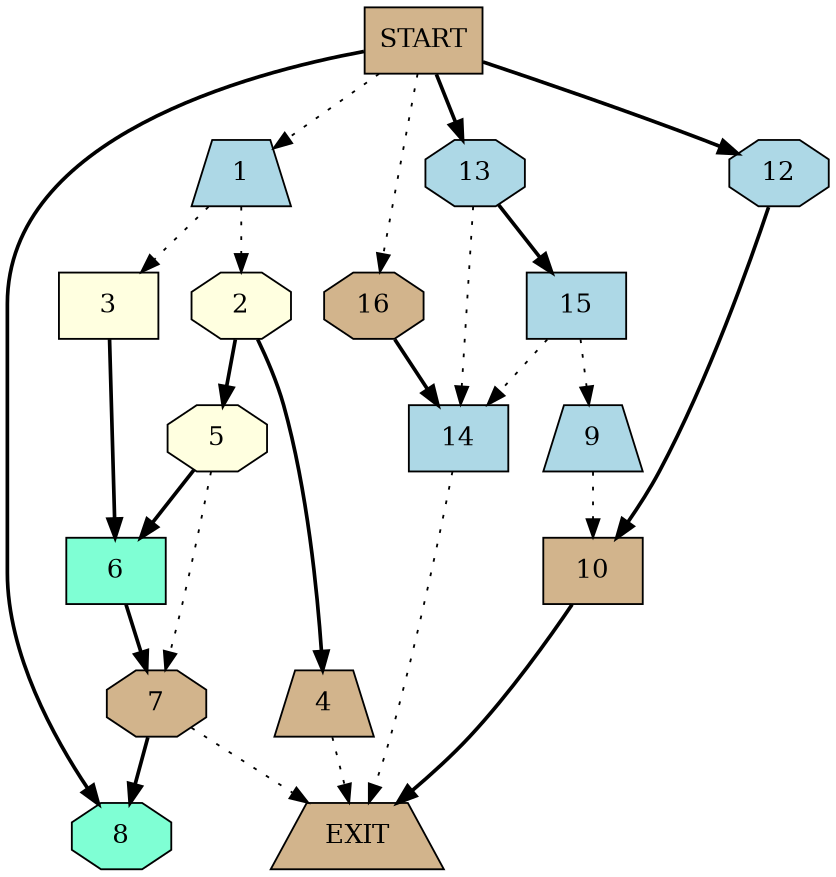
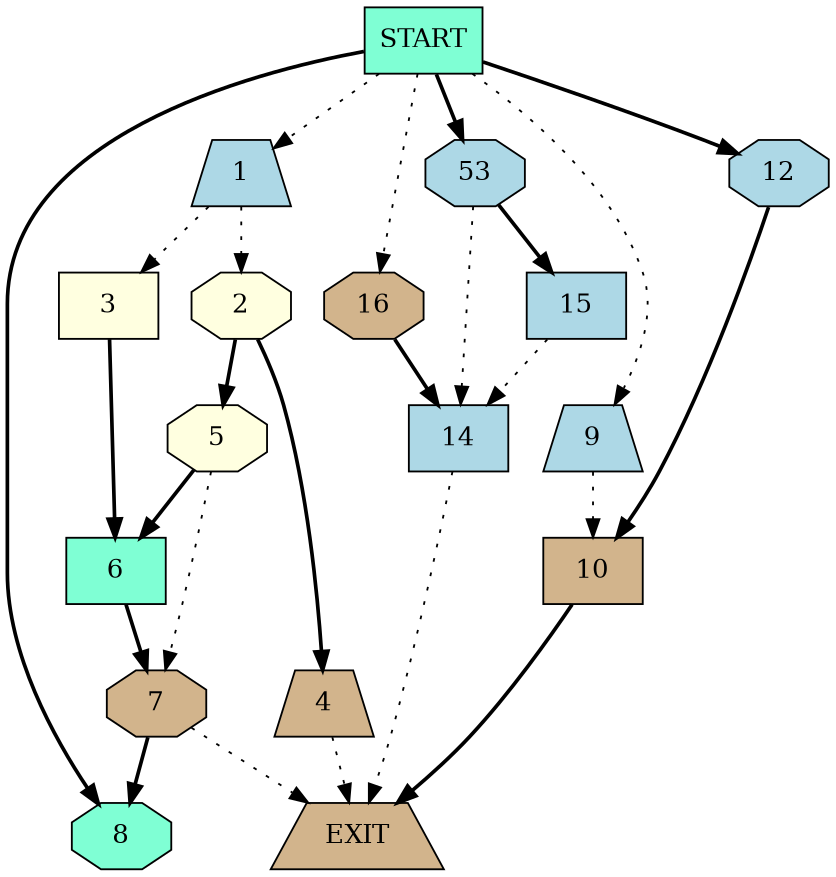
(424, 41) -> (424, 41)
(475, 173) -> (475, 173)
(584, 363) -> (610, 208)
